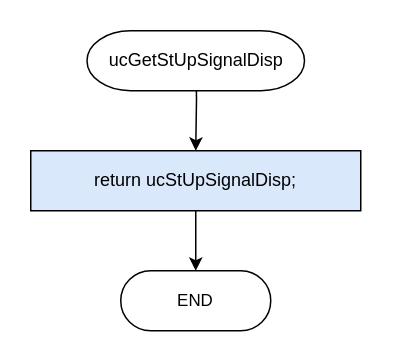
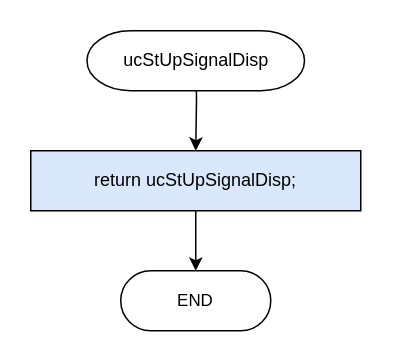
(197, 61) -> (197, 61)
